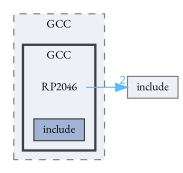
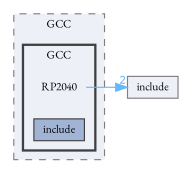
(59, 87) -> (59, 87)
